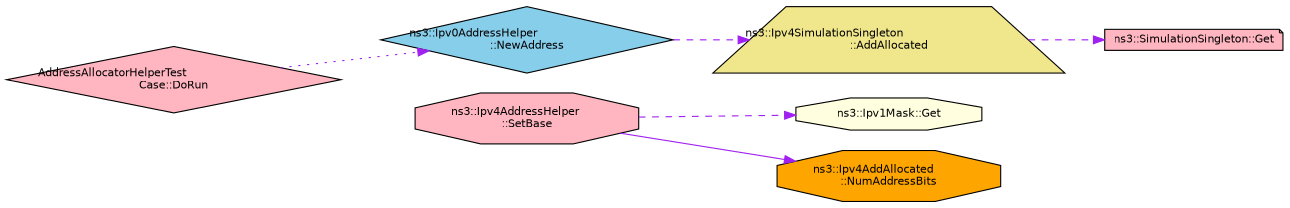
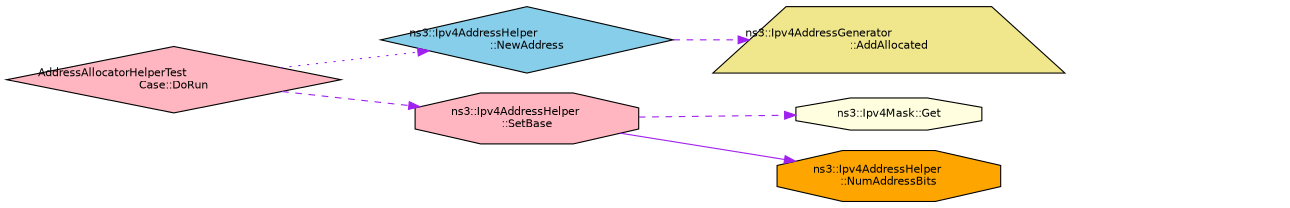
(527, 40) -> (527, 40)
(889, 40) -> (889, 40)
(1194, 40) -> none
none -> (345, 99)
(889, 114) -> (889, 114)
(889, 176) -> (889, 176)
